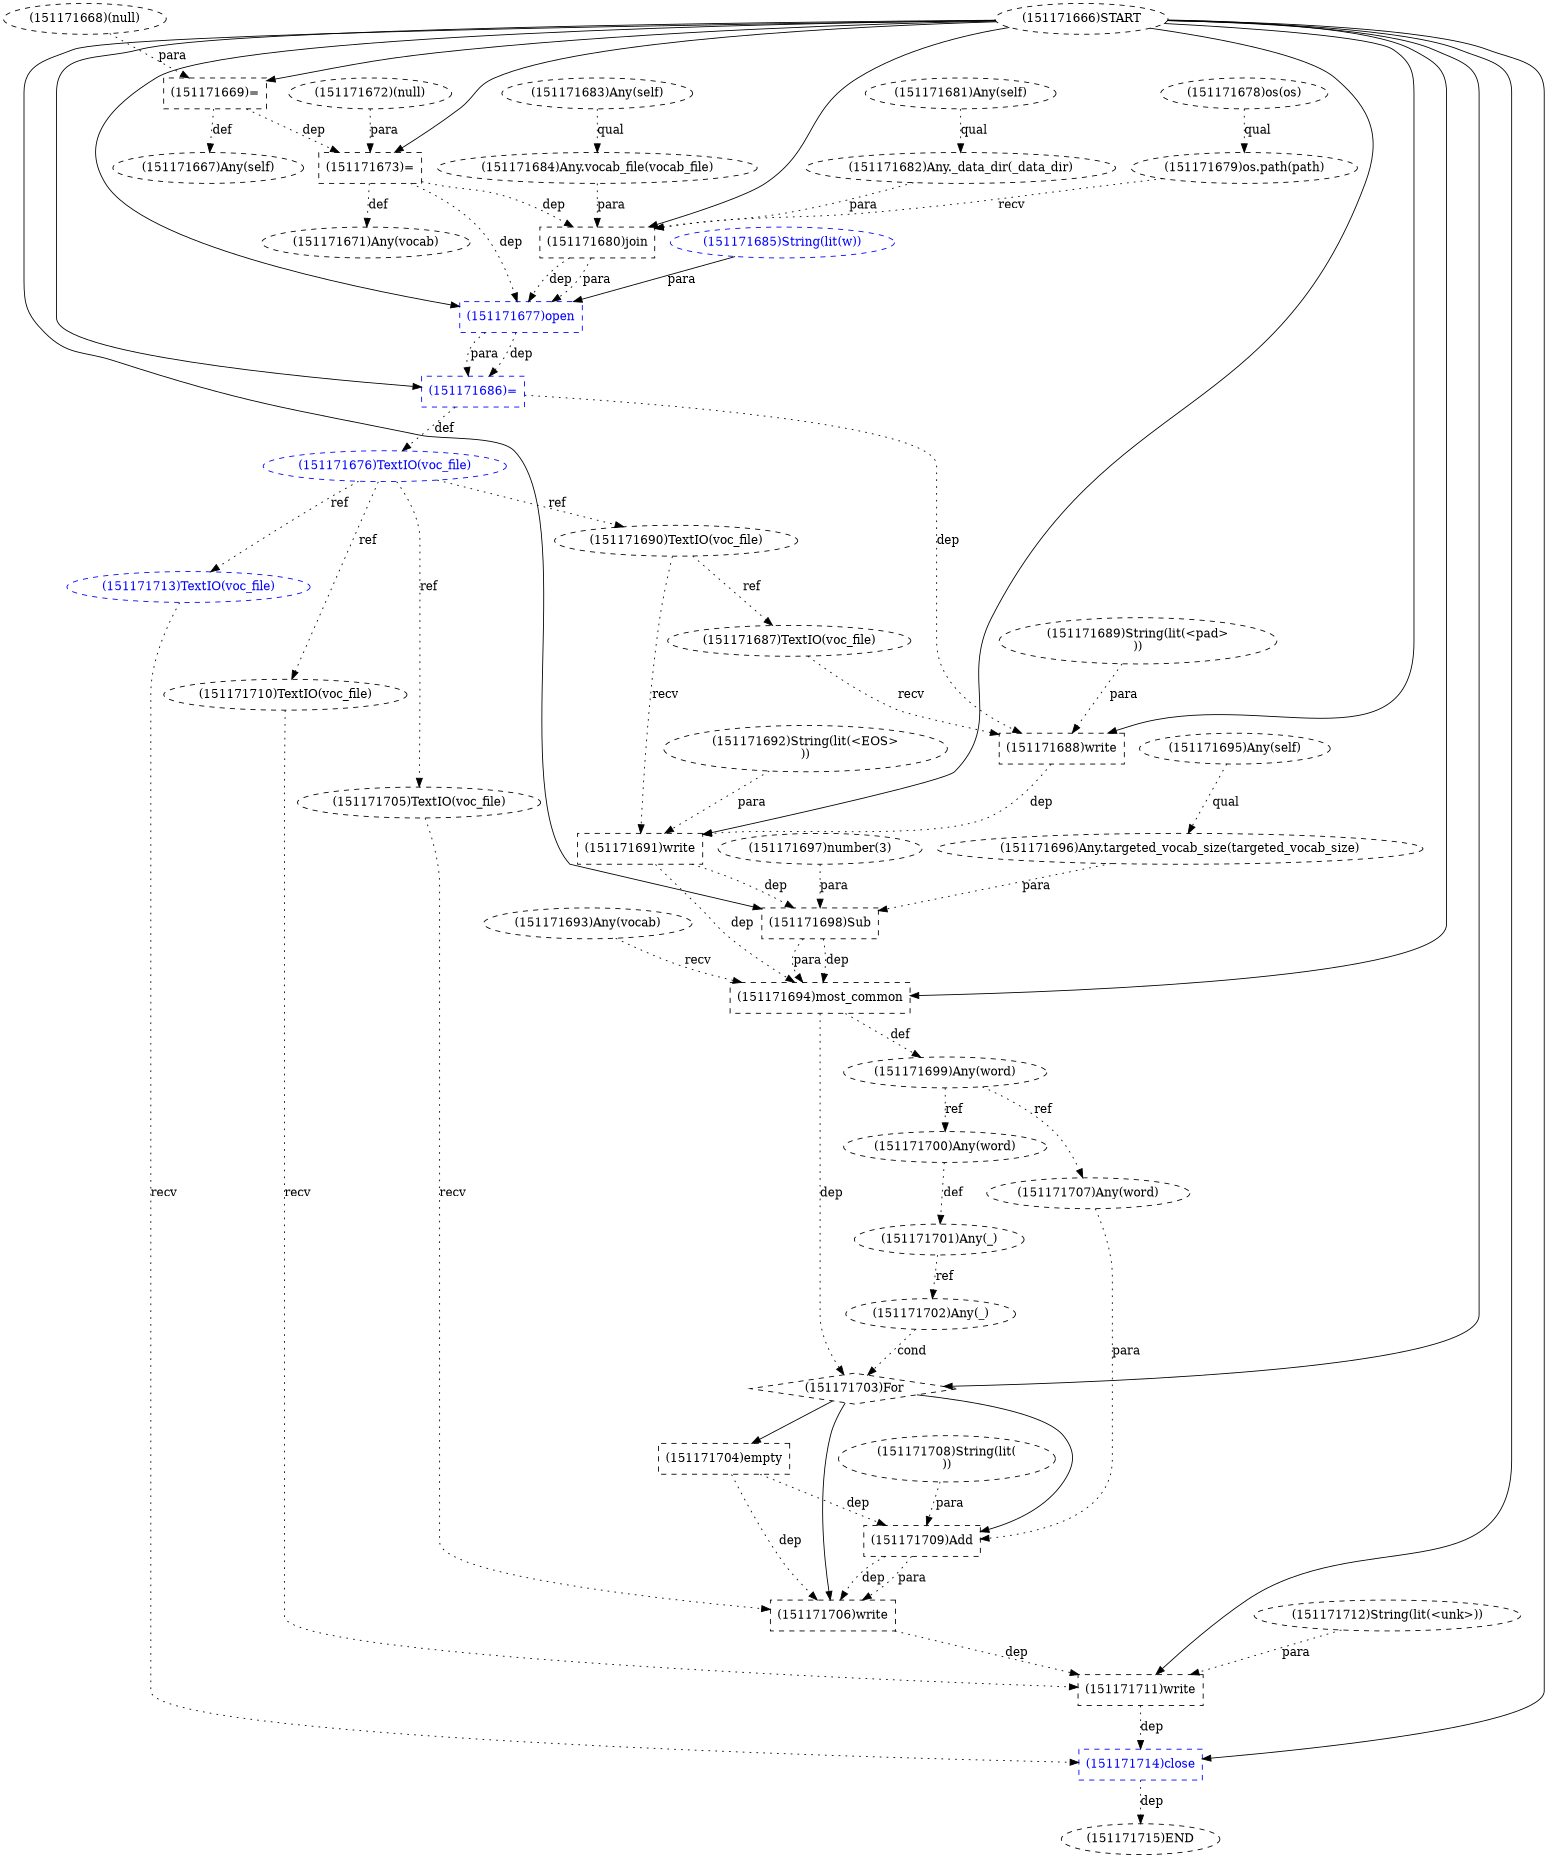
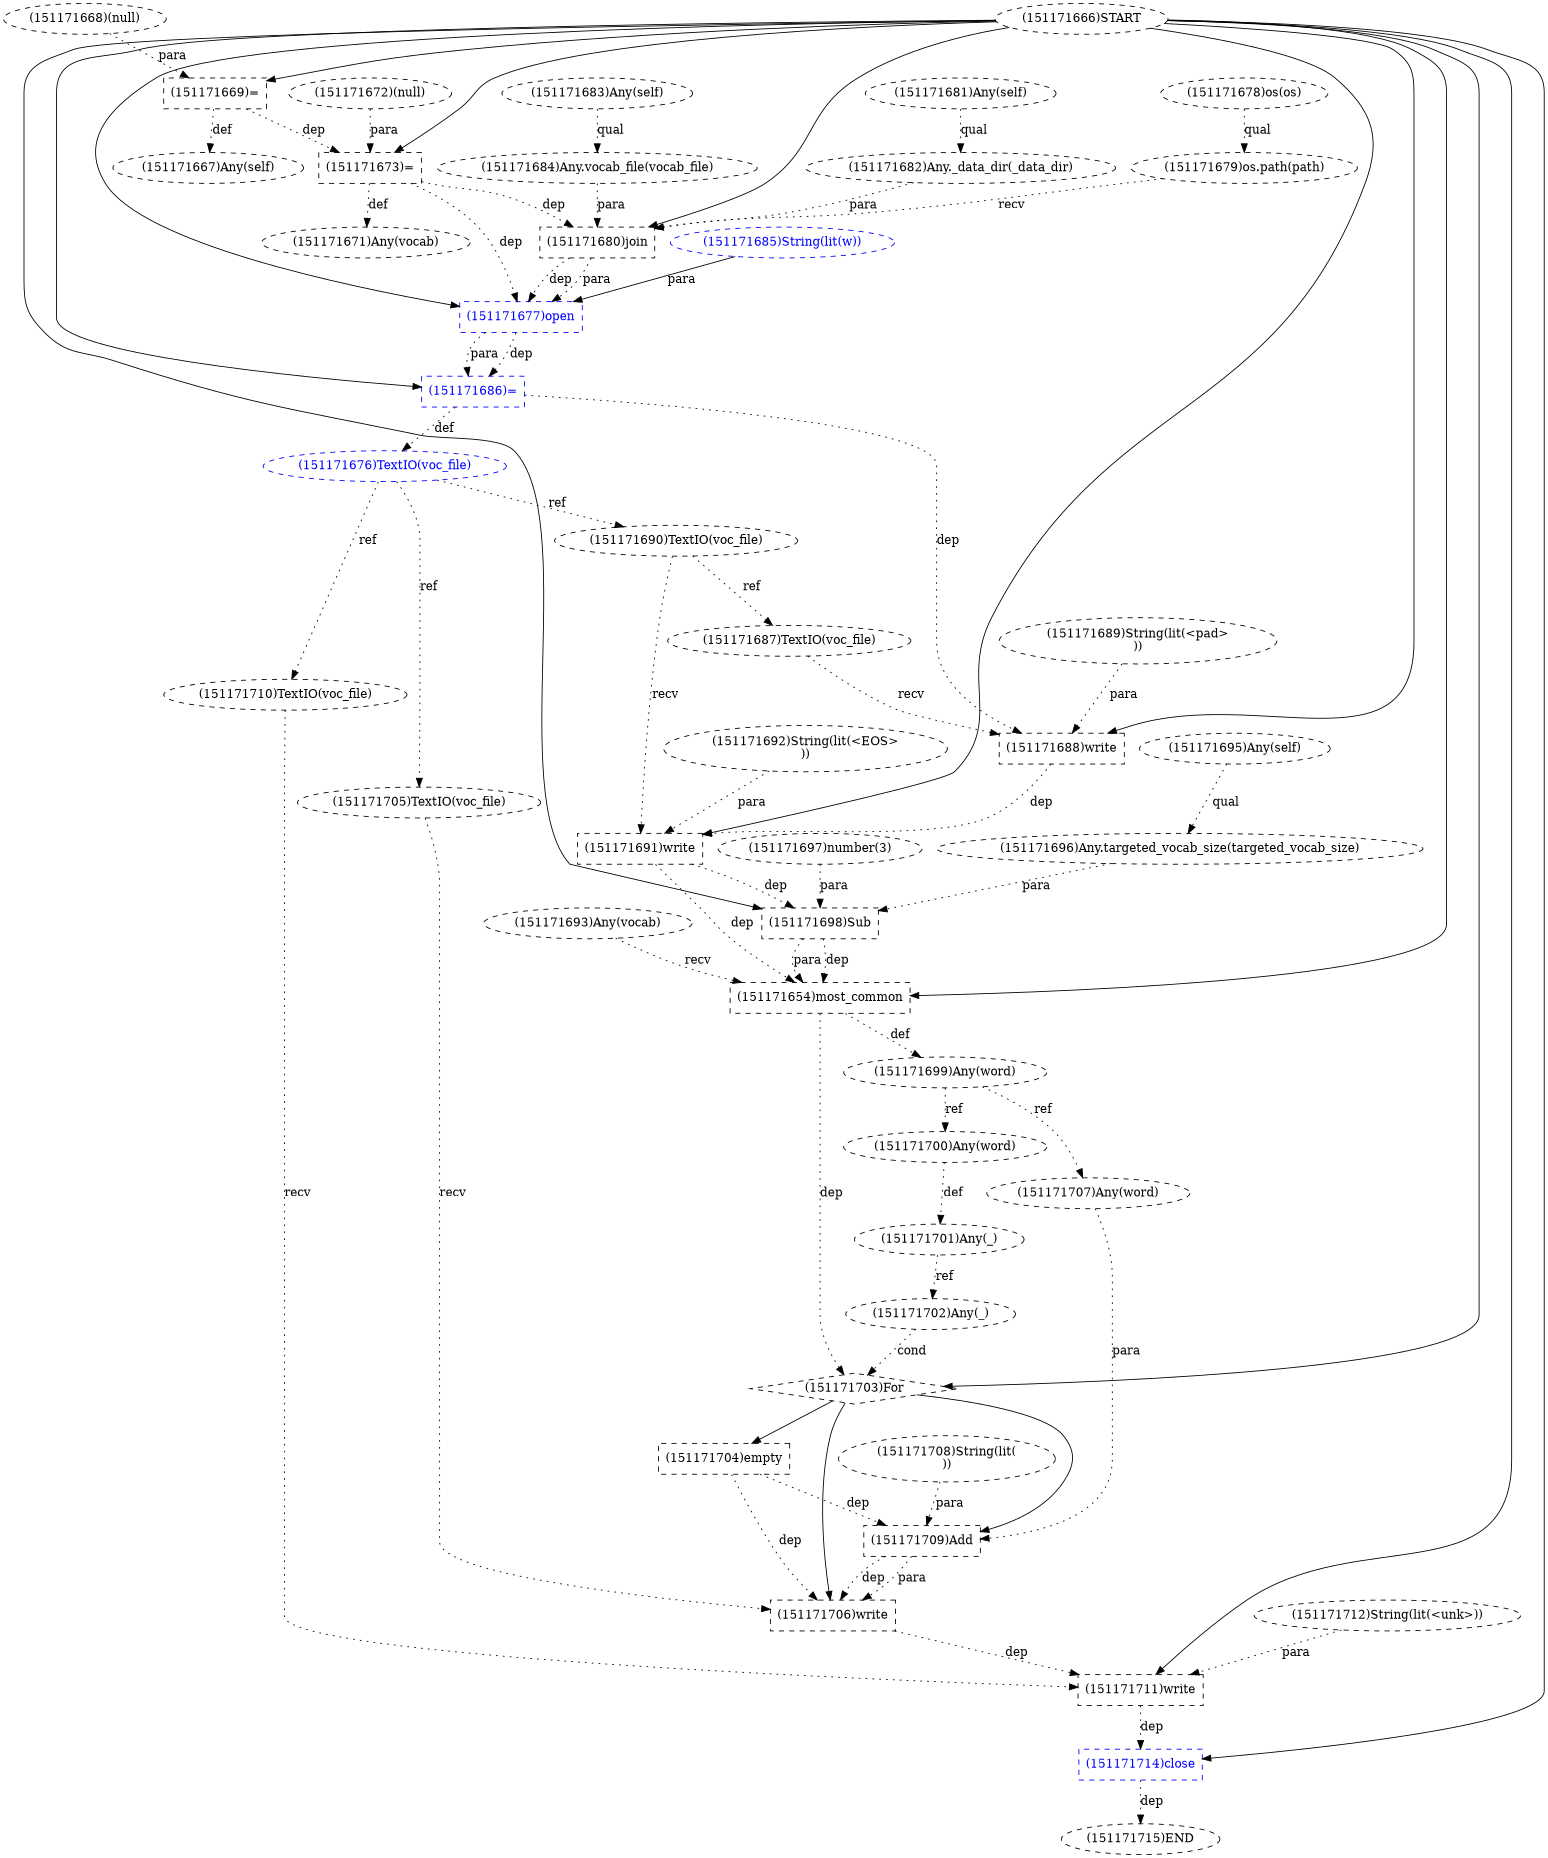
(189, 587) -> none
(820, 998) -> (820, 998)
